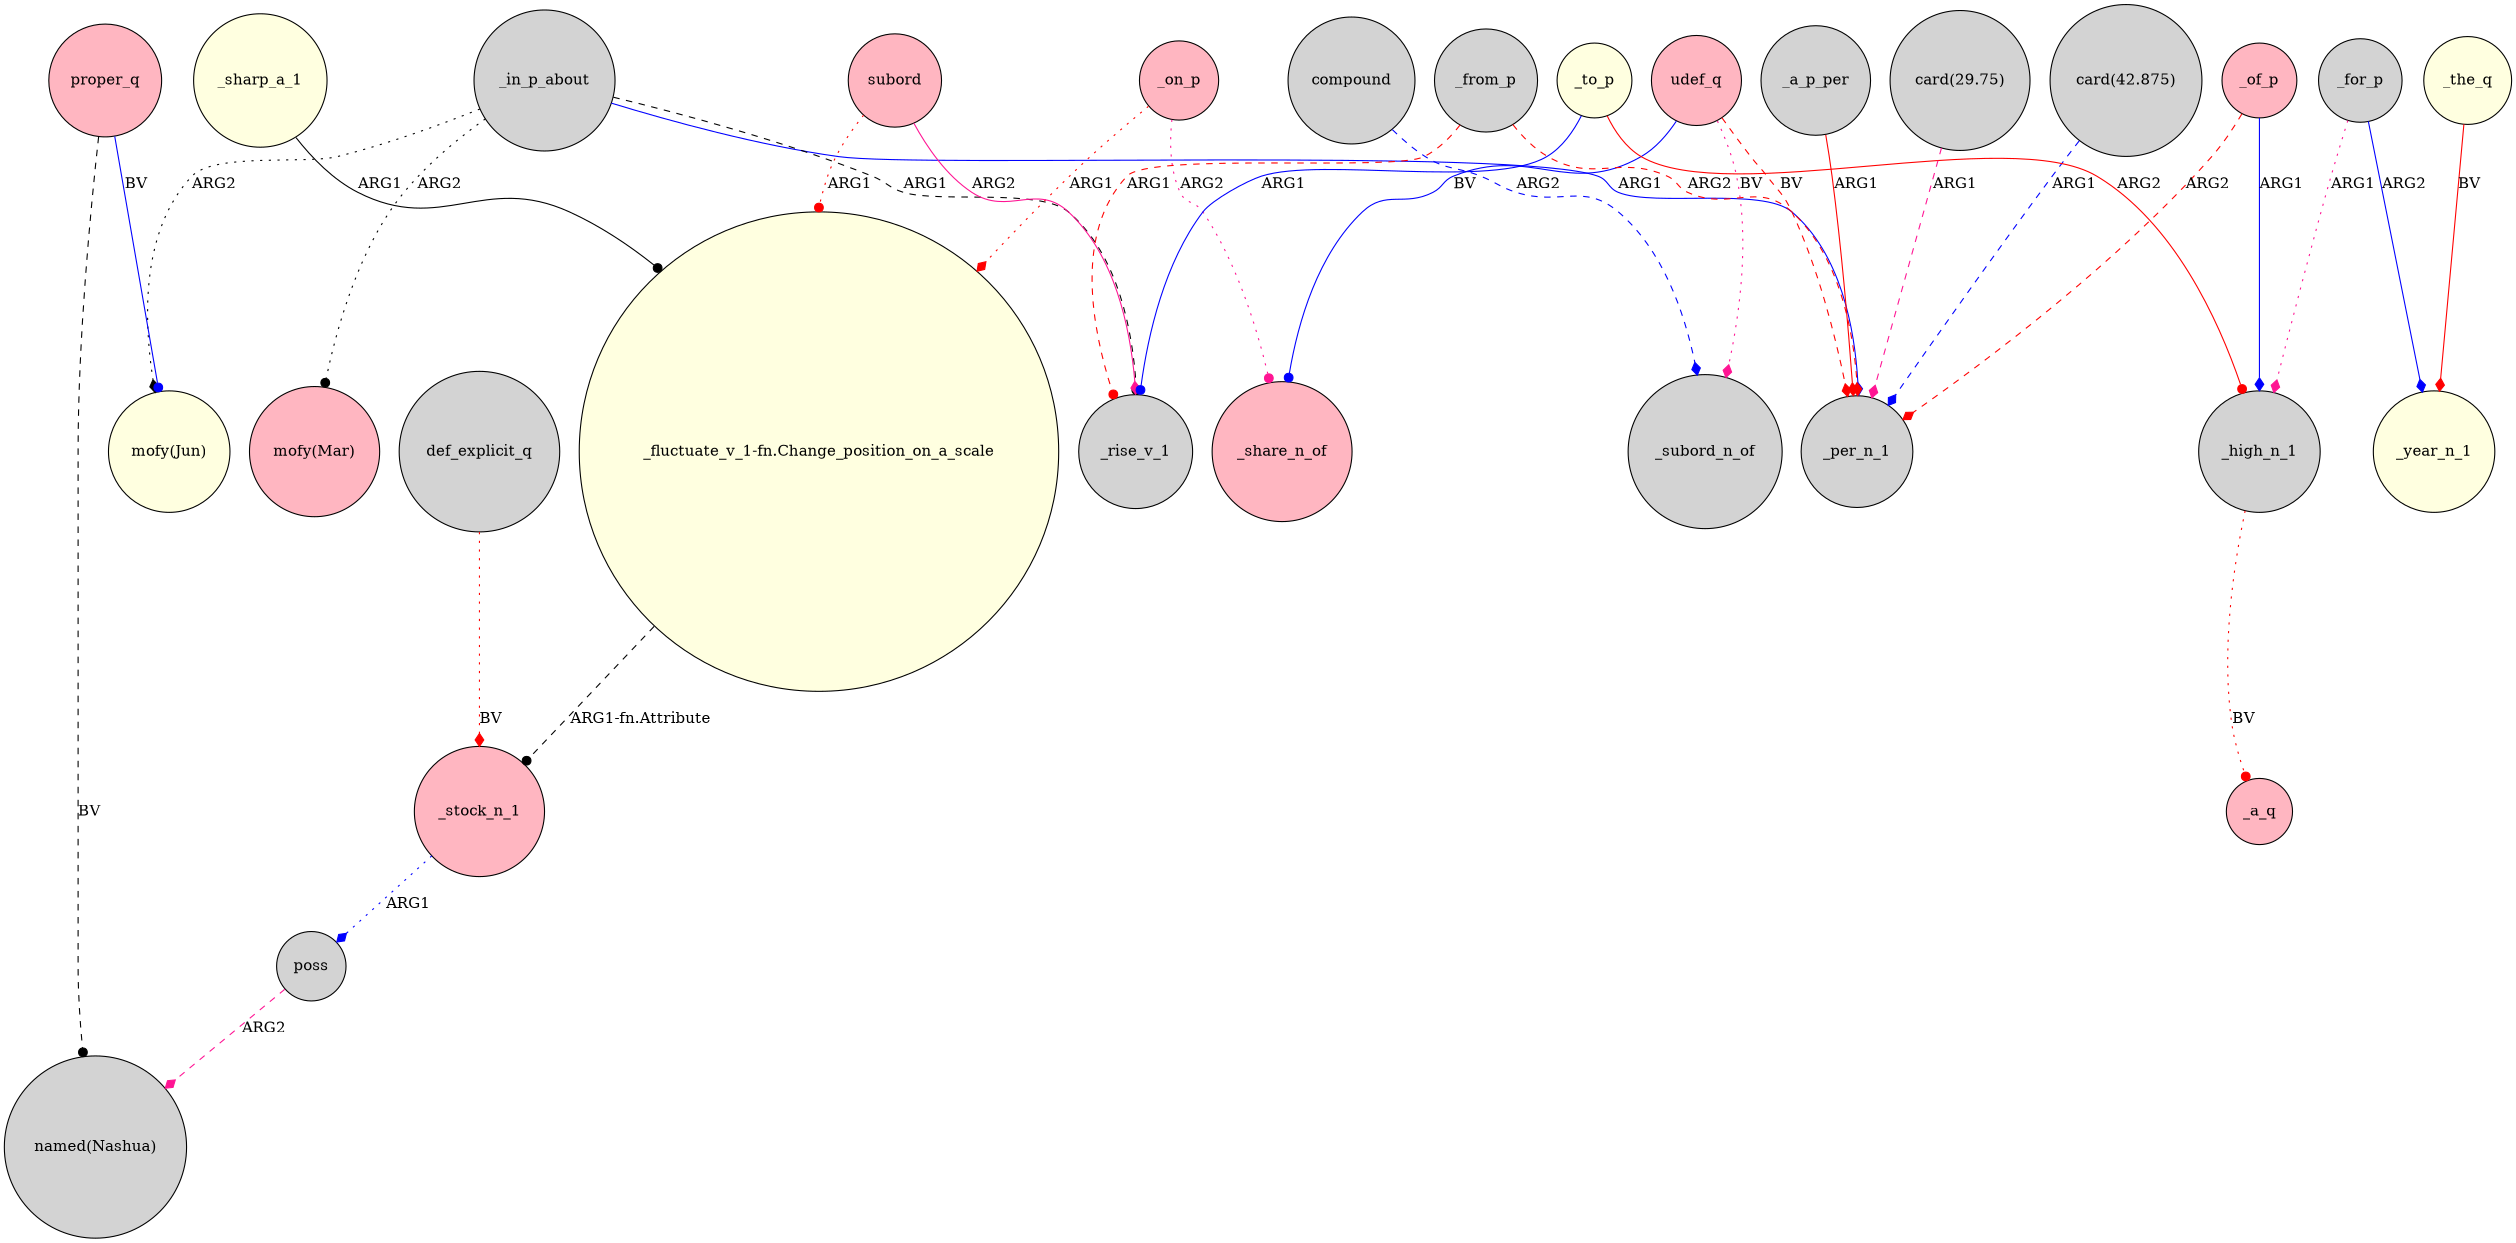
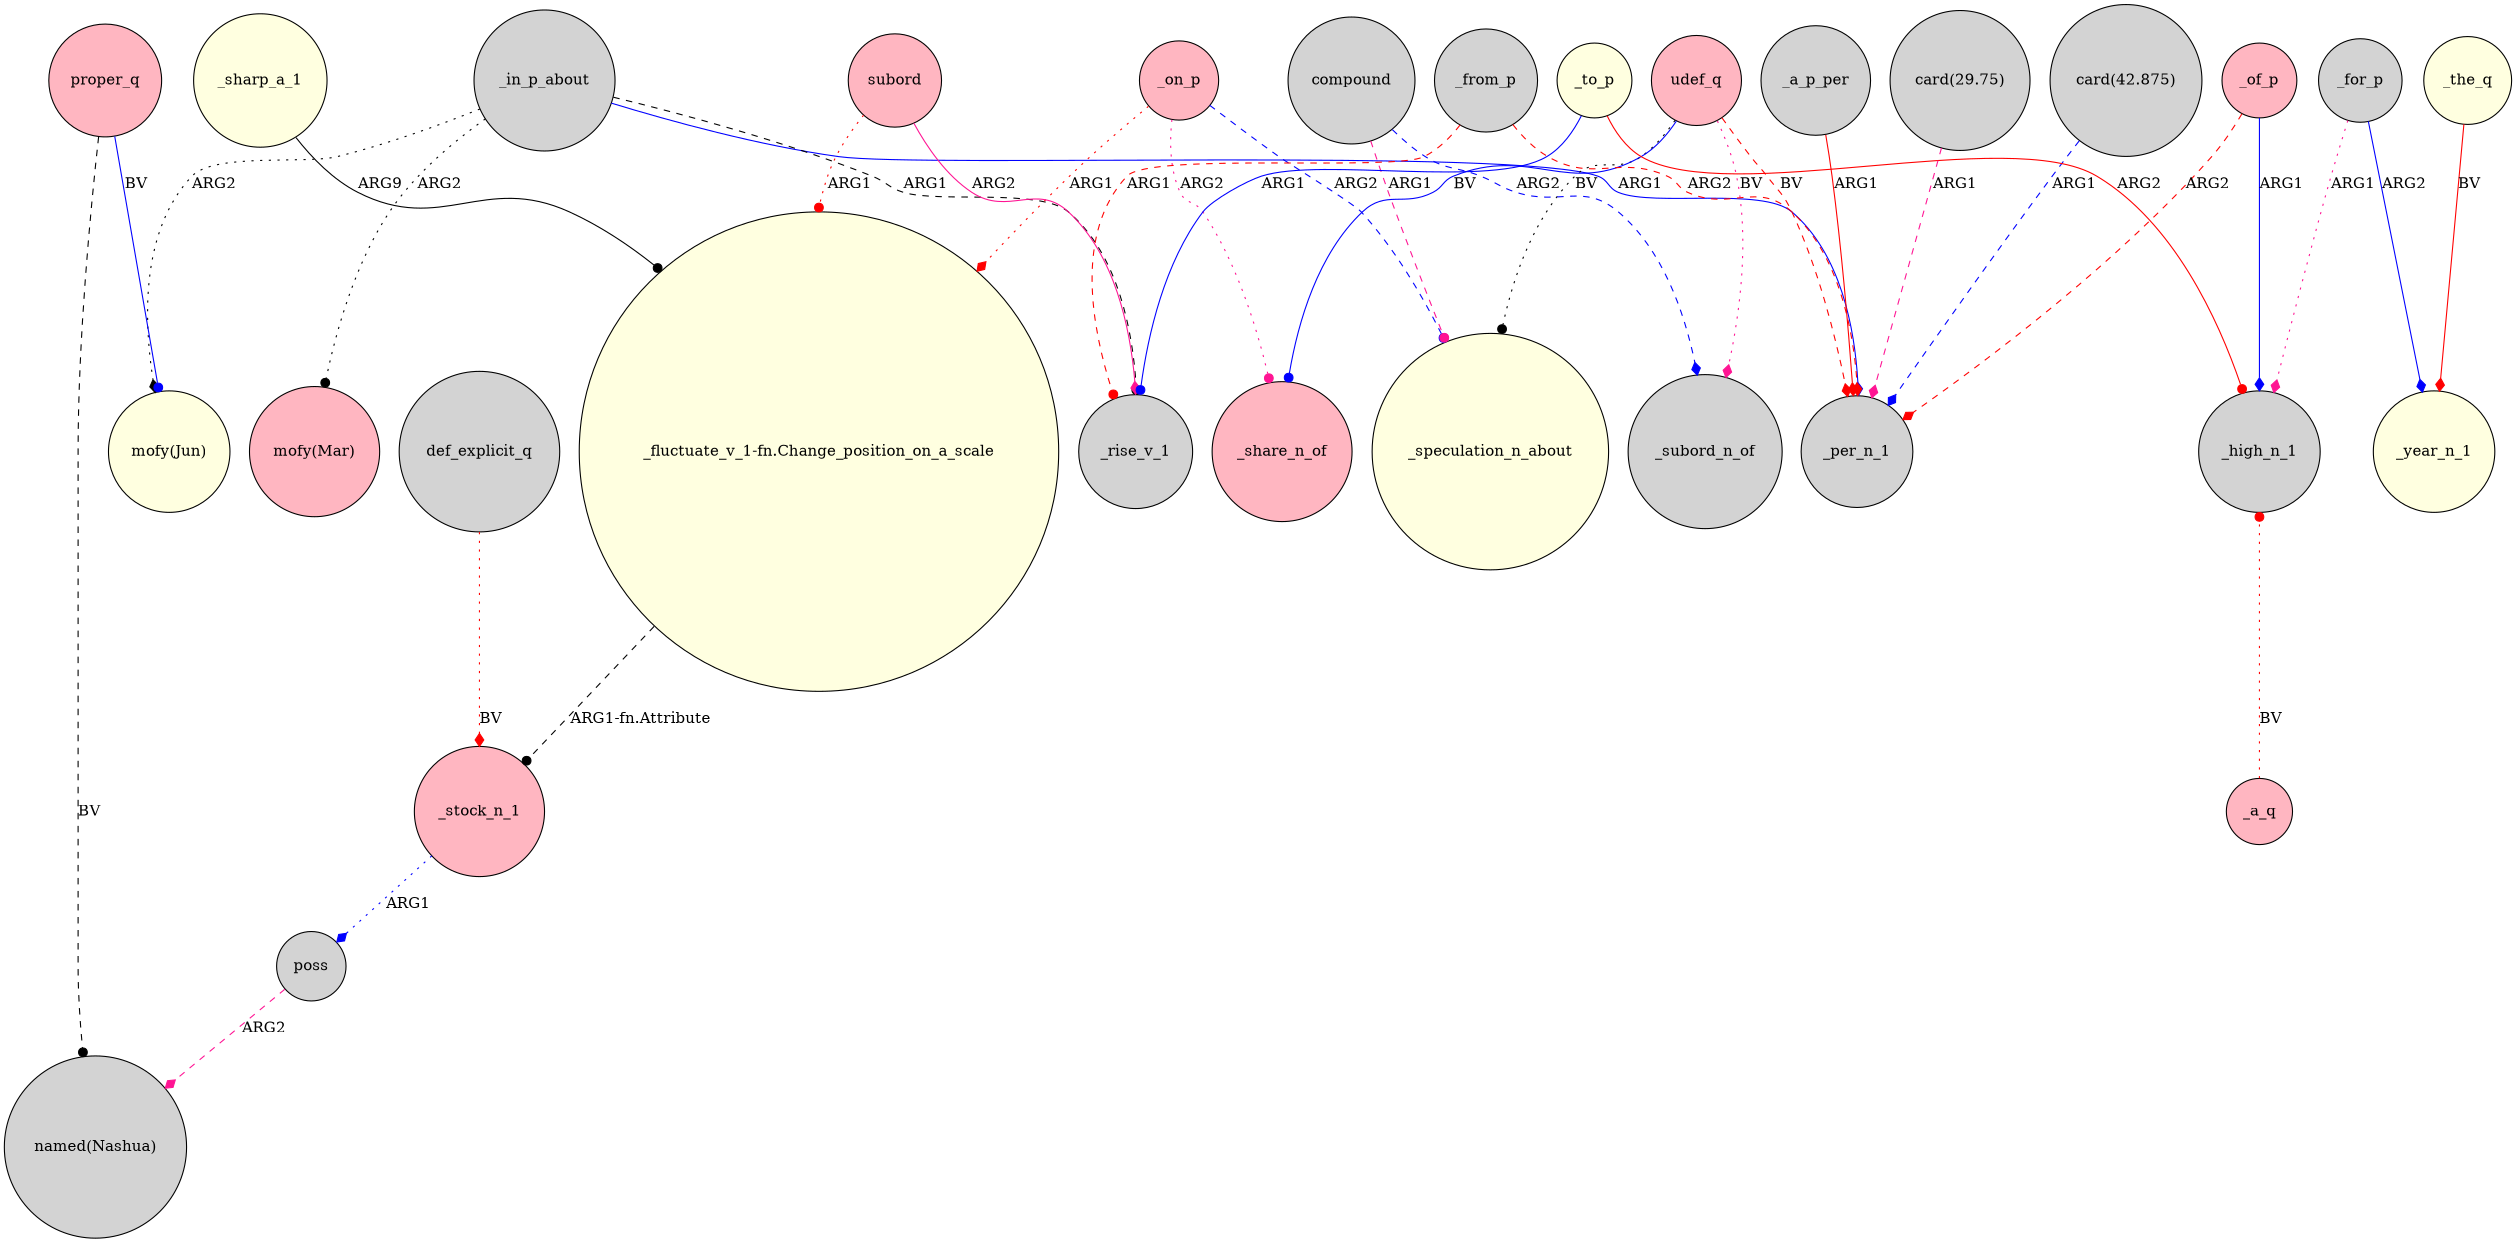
(380, 184) -> (380, 184)
none -> (1490, 452)
(2228, 642) -> (2259, 650)
